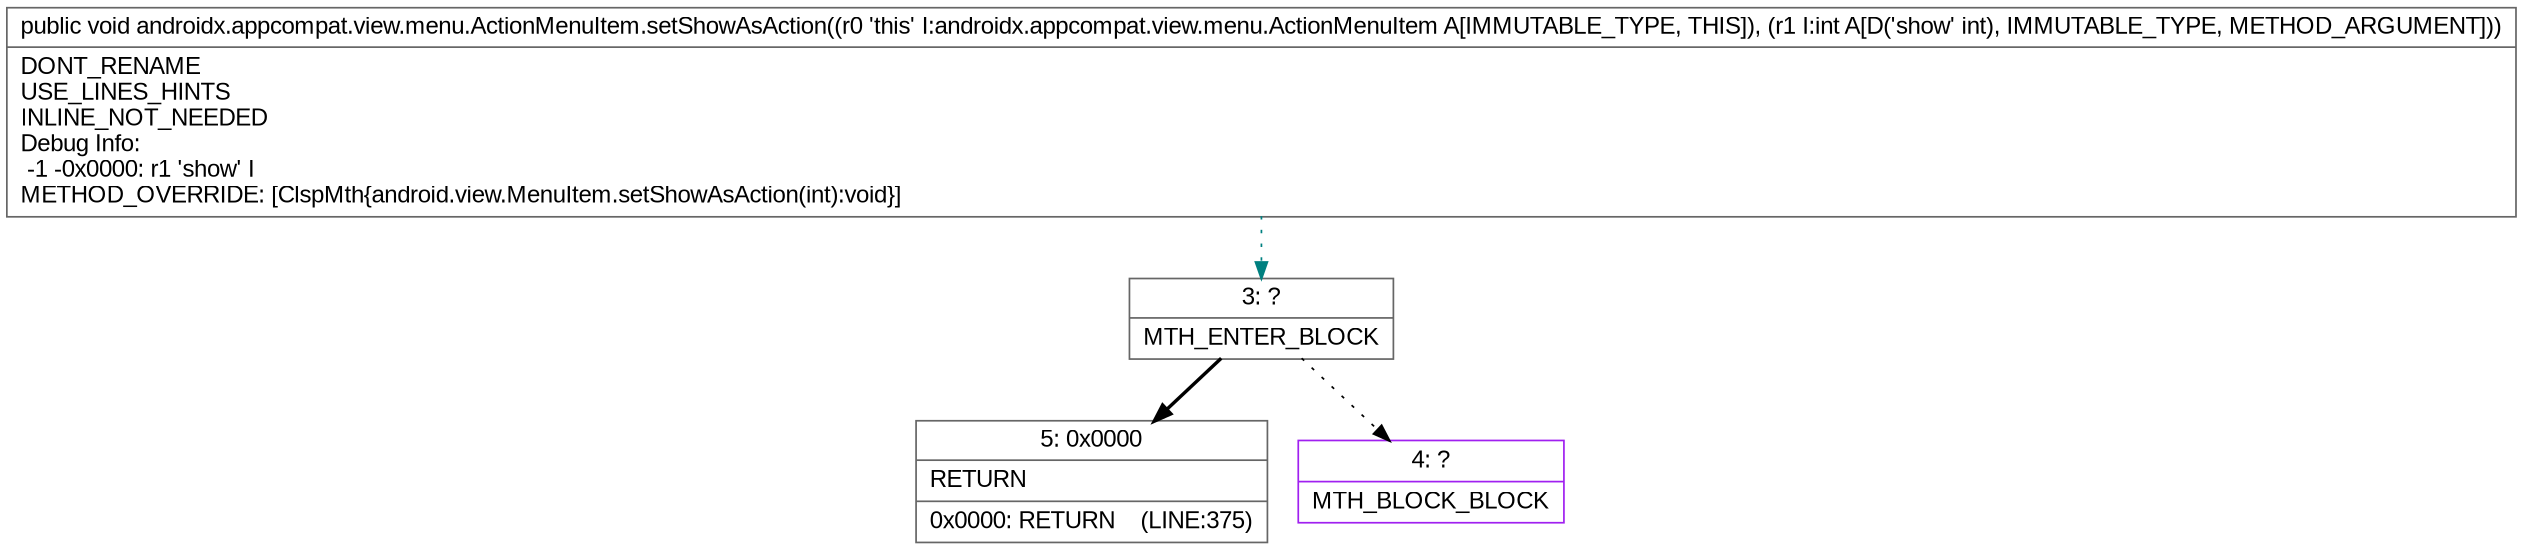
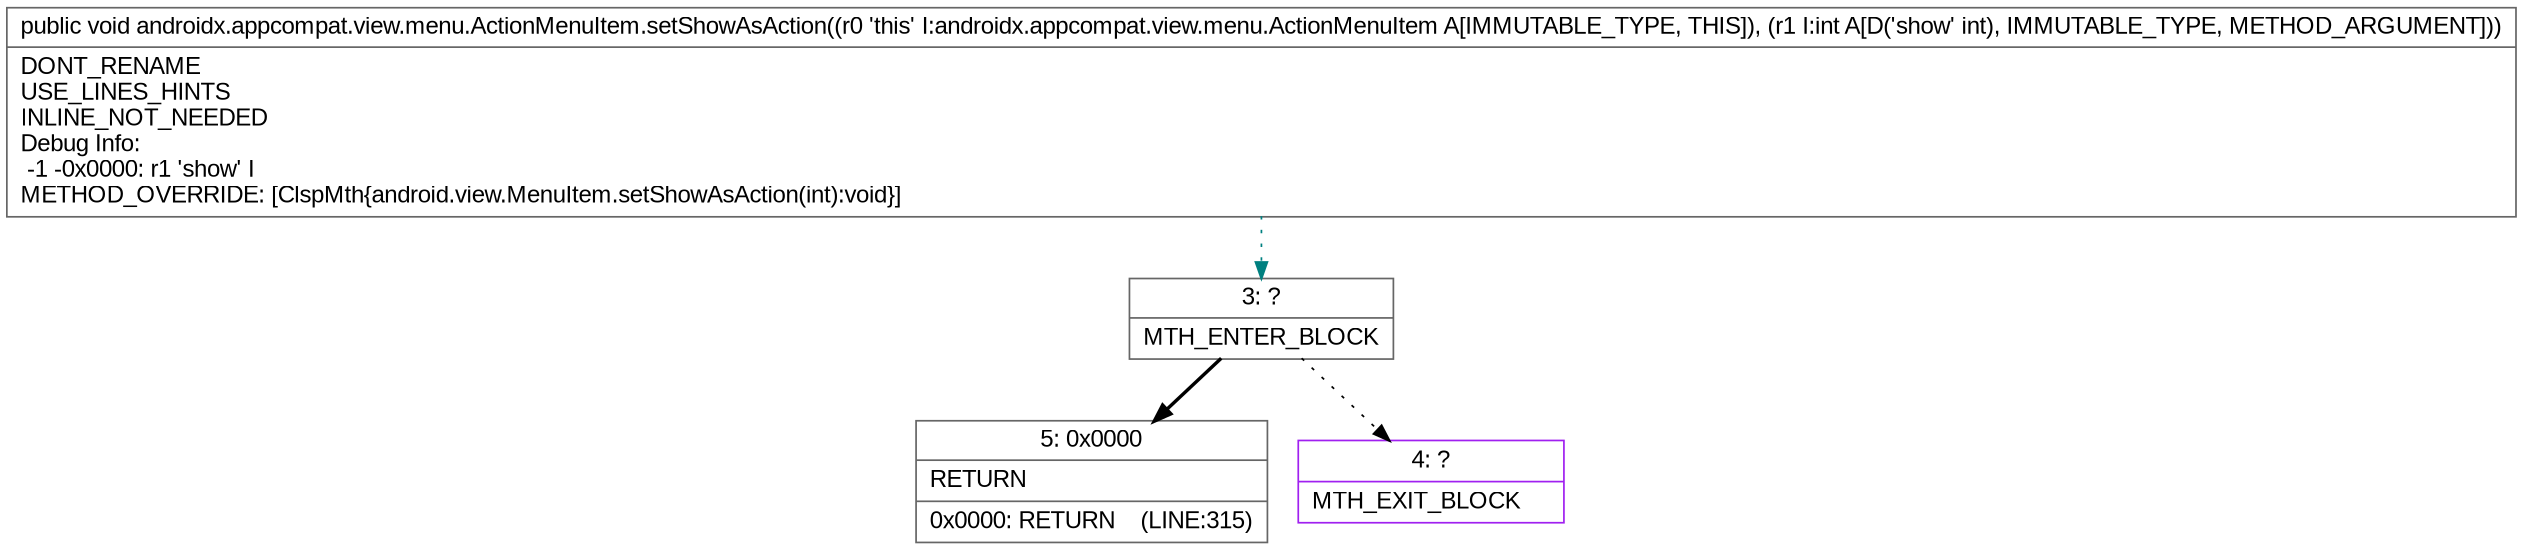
(1431, 501) -> (1417, 501)
(1092, 521) -> (1092, 521)
